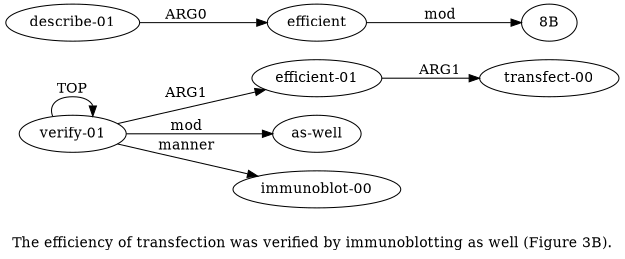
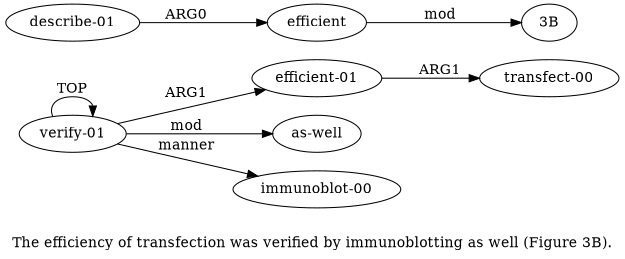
(549, 23) -> (549, 23)
